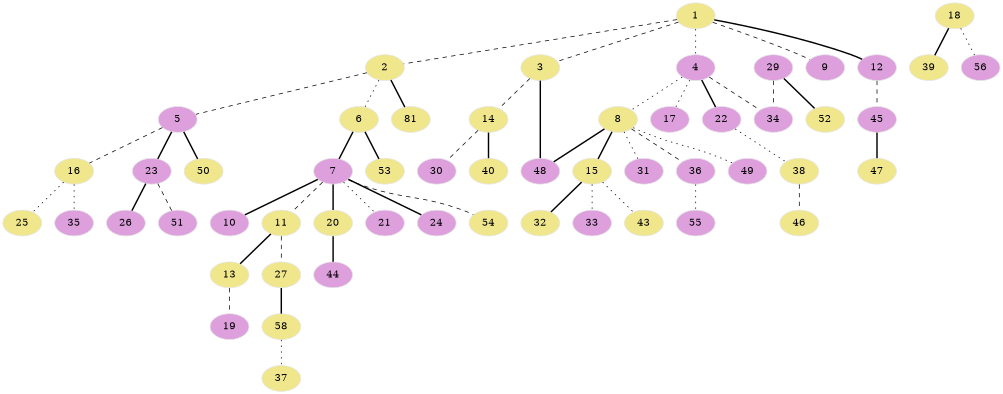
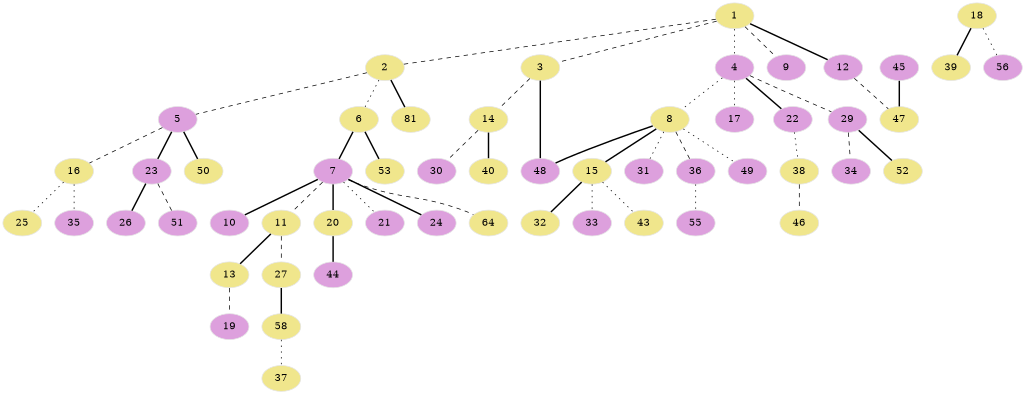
(735, 94) -> (791, 94)
(877, 94) -> (871, 94)
(489, 223) -> (489, 223)
